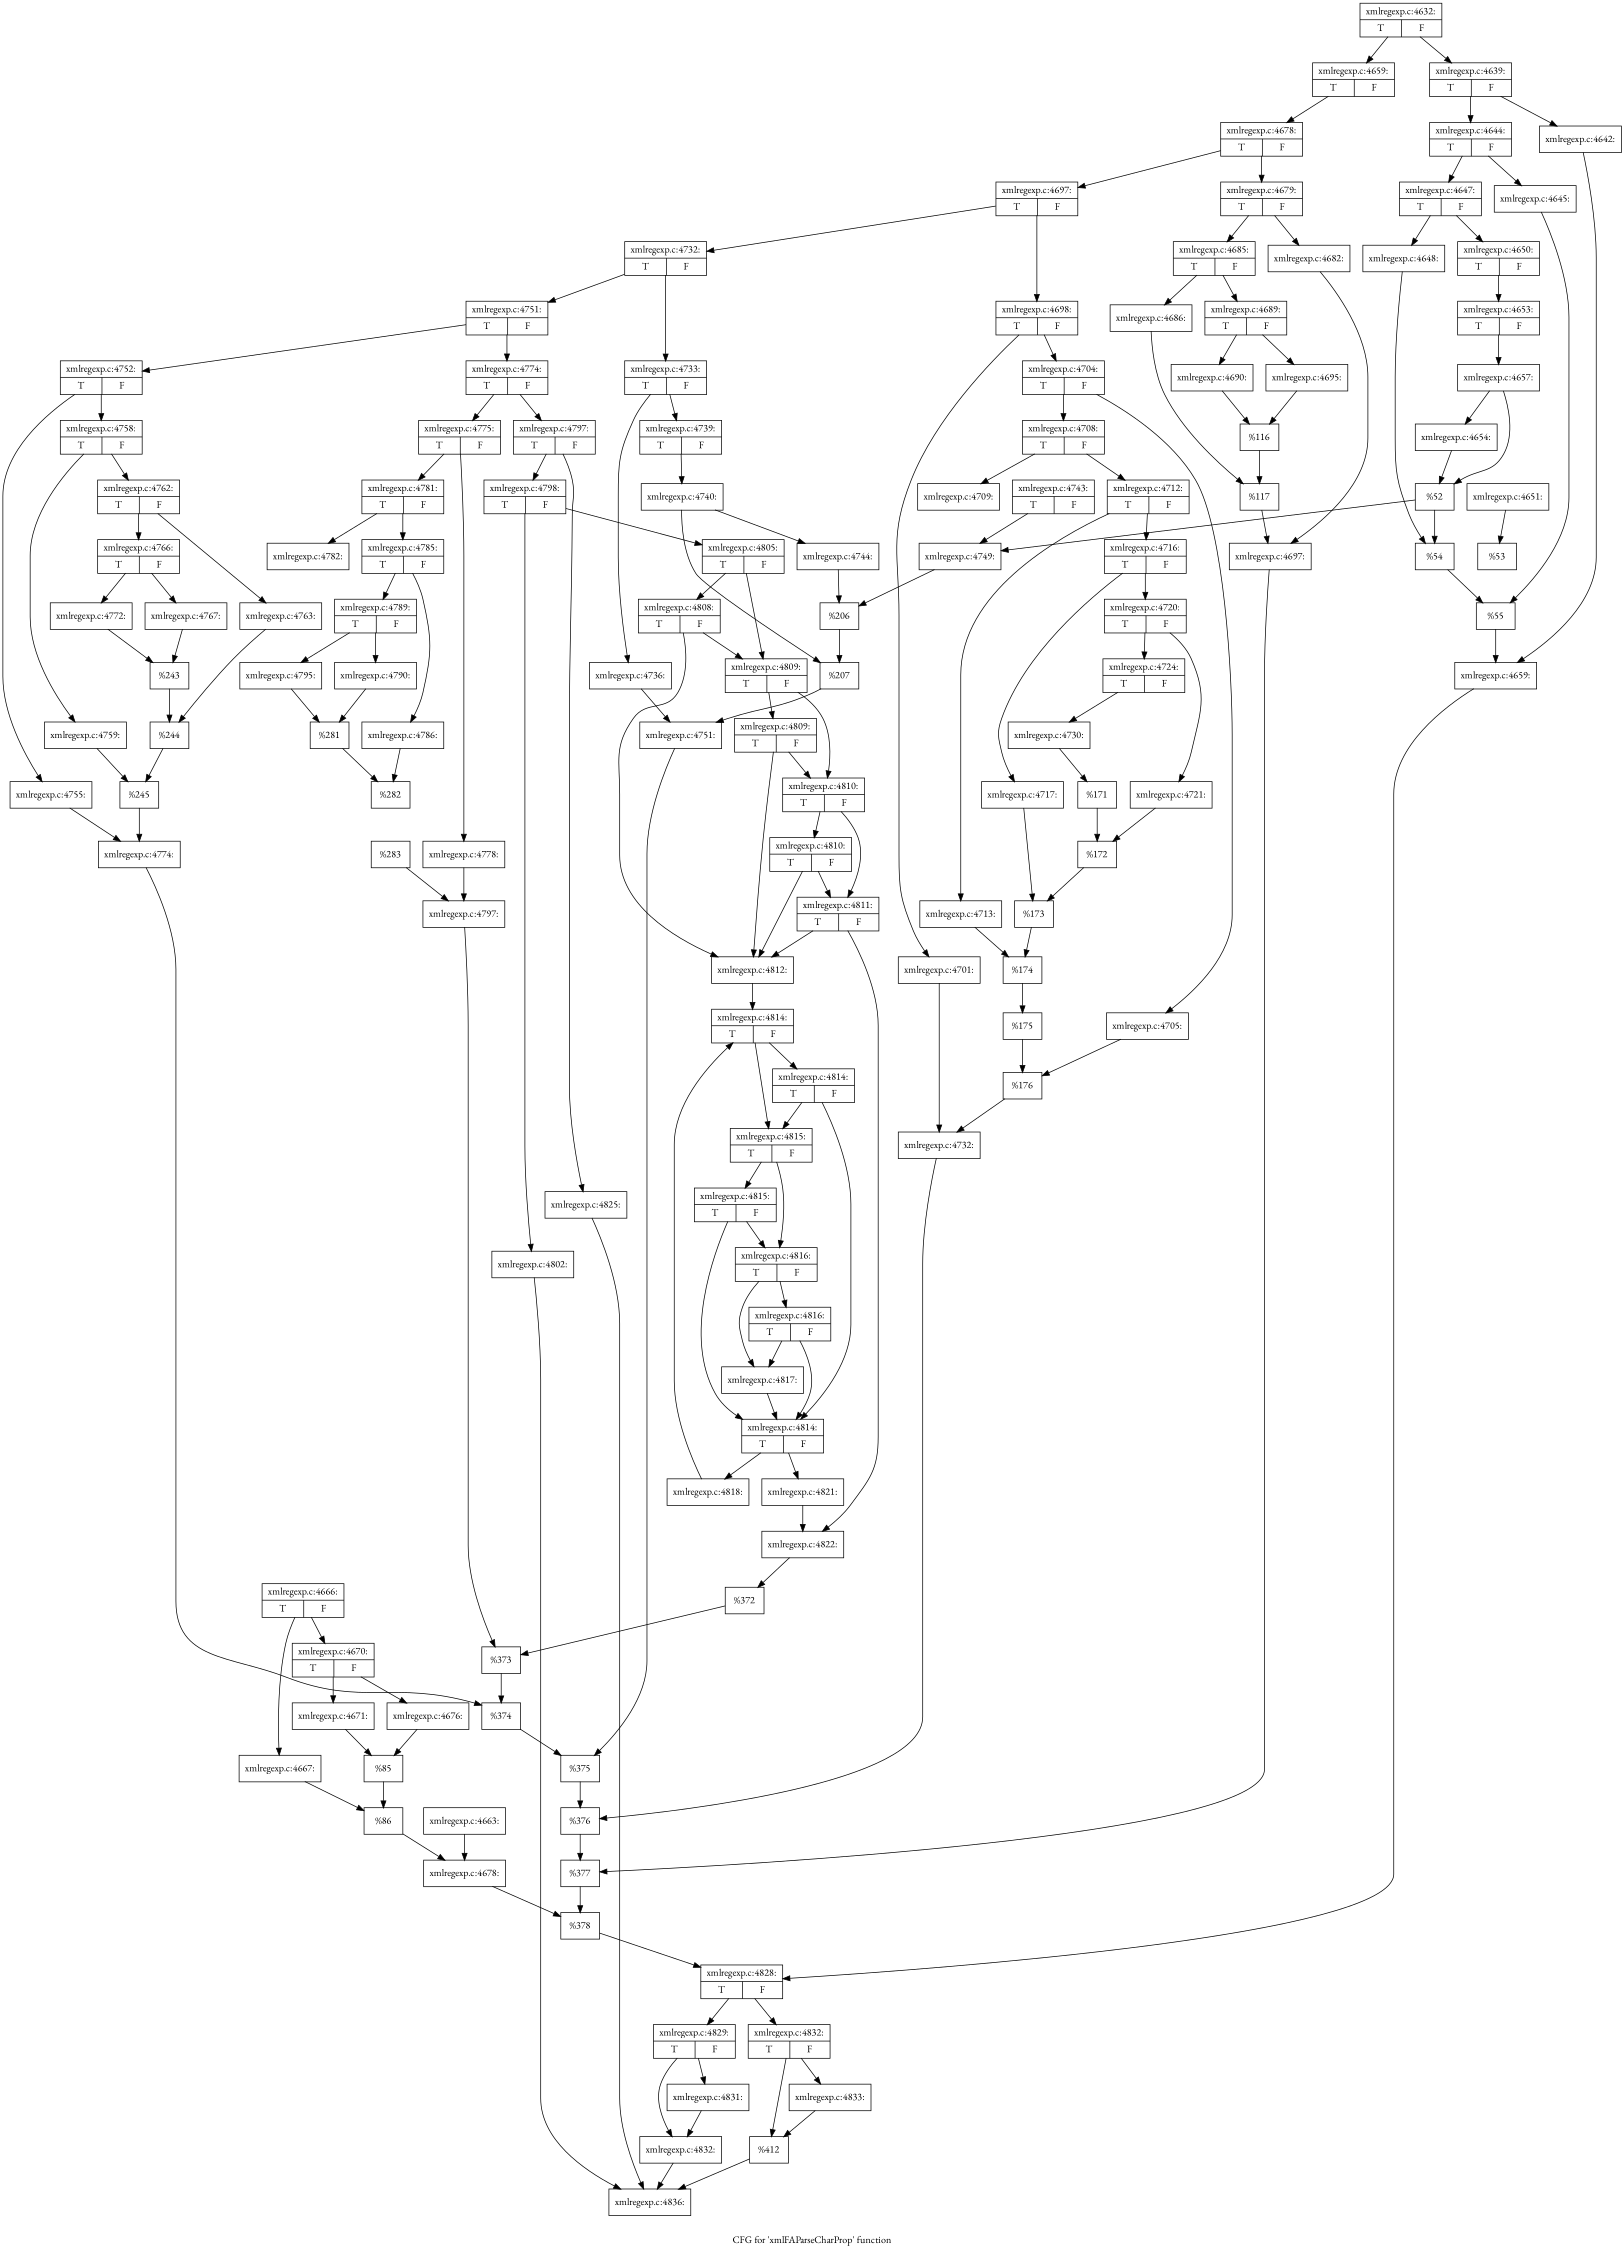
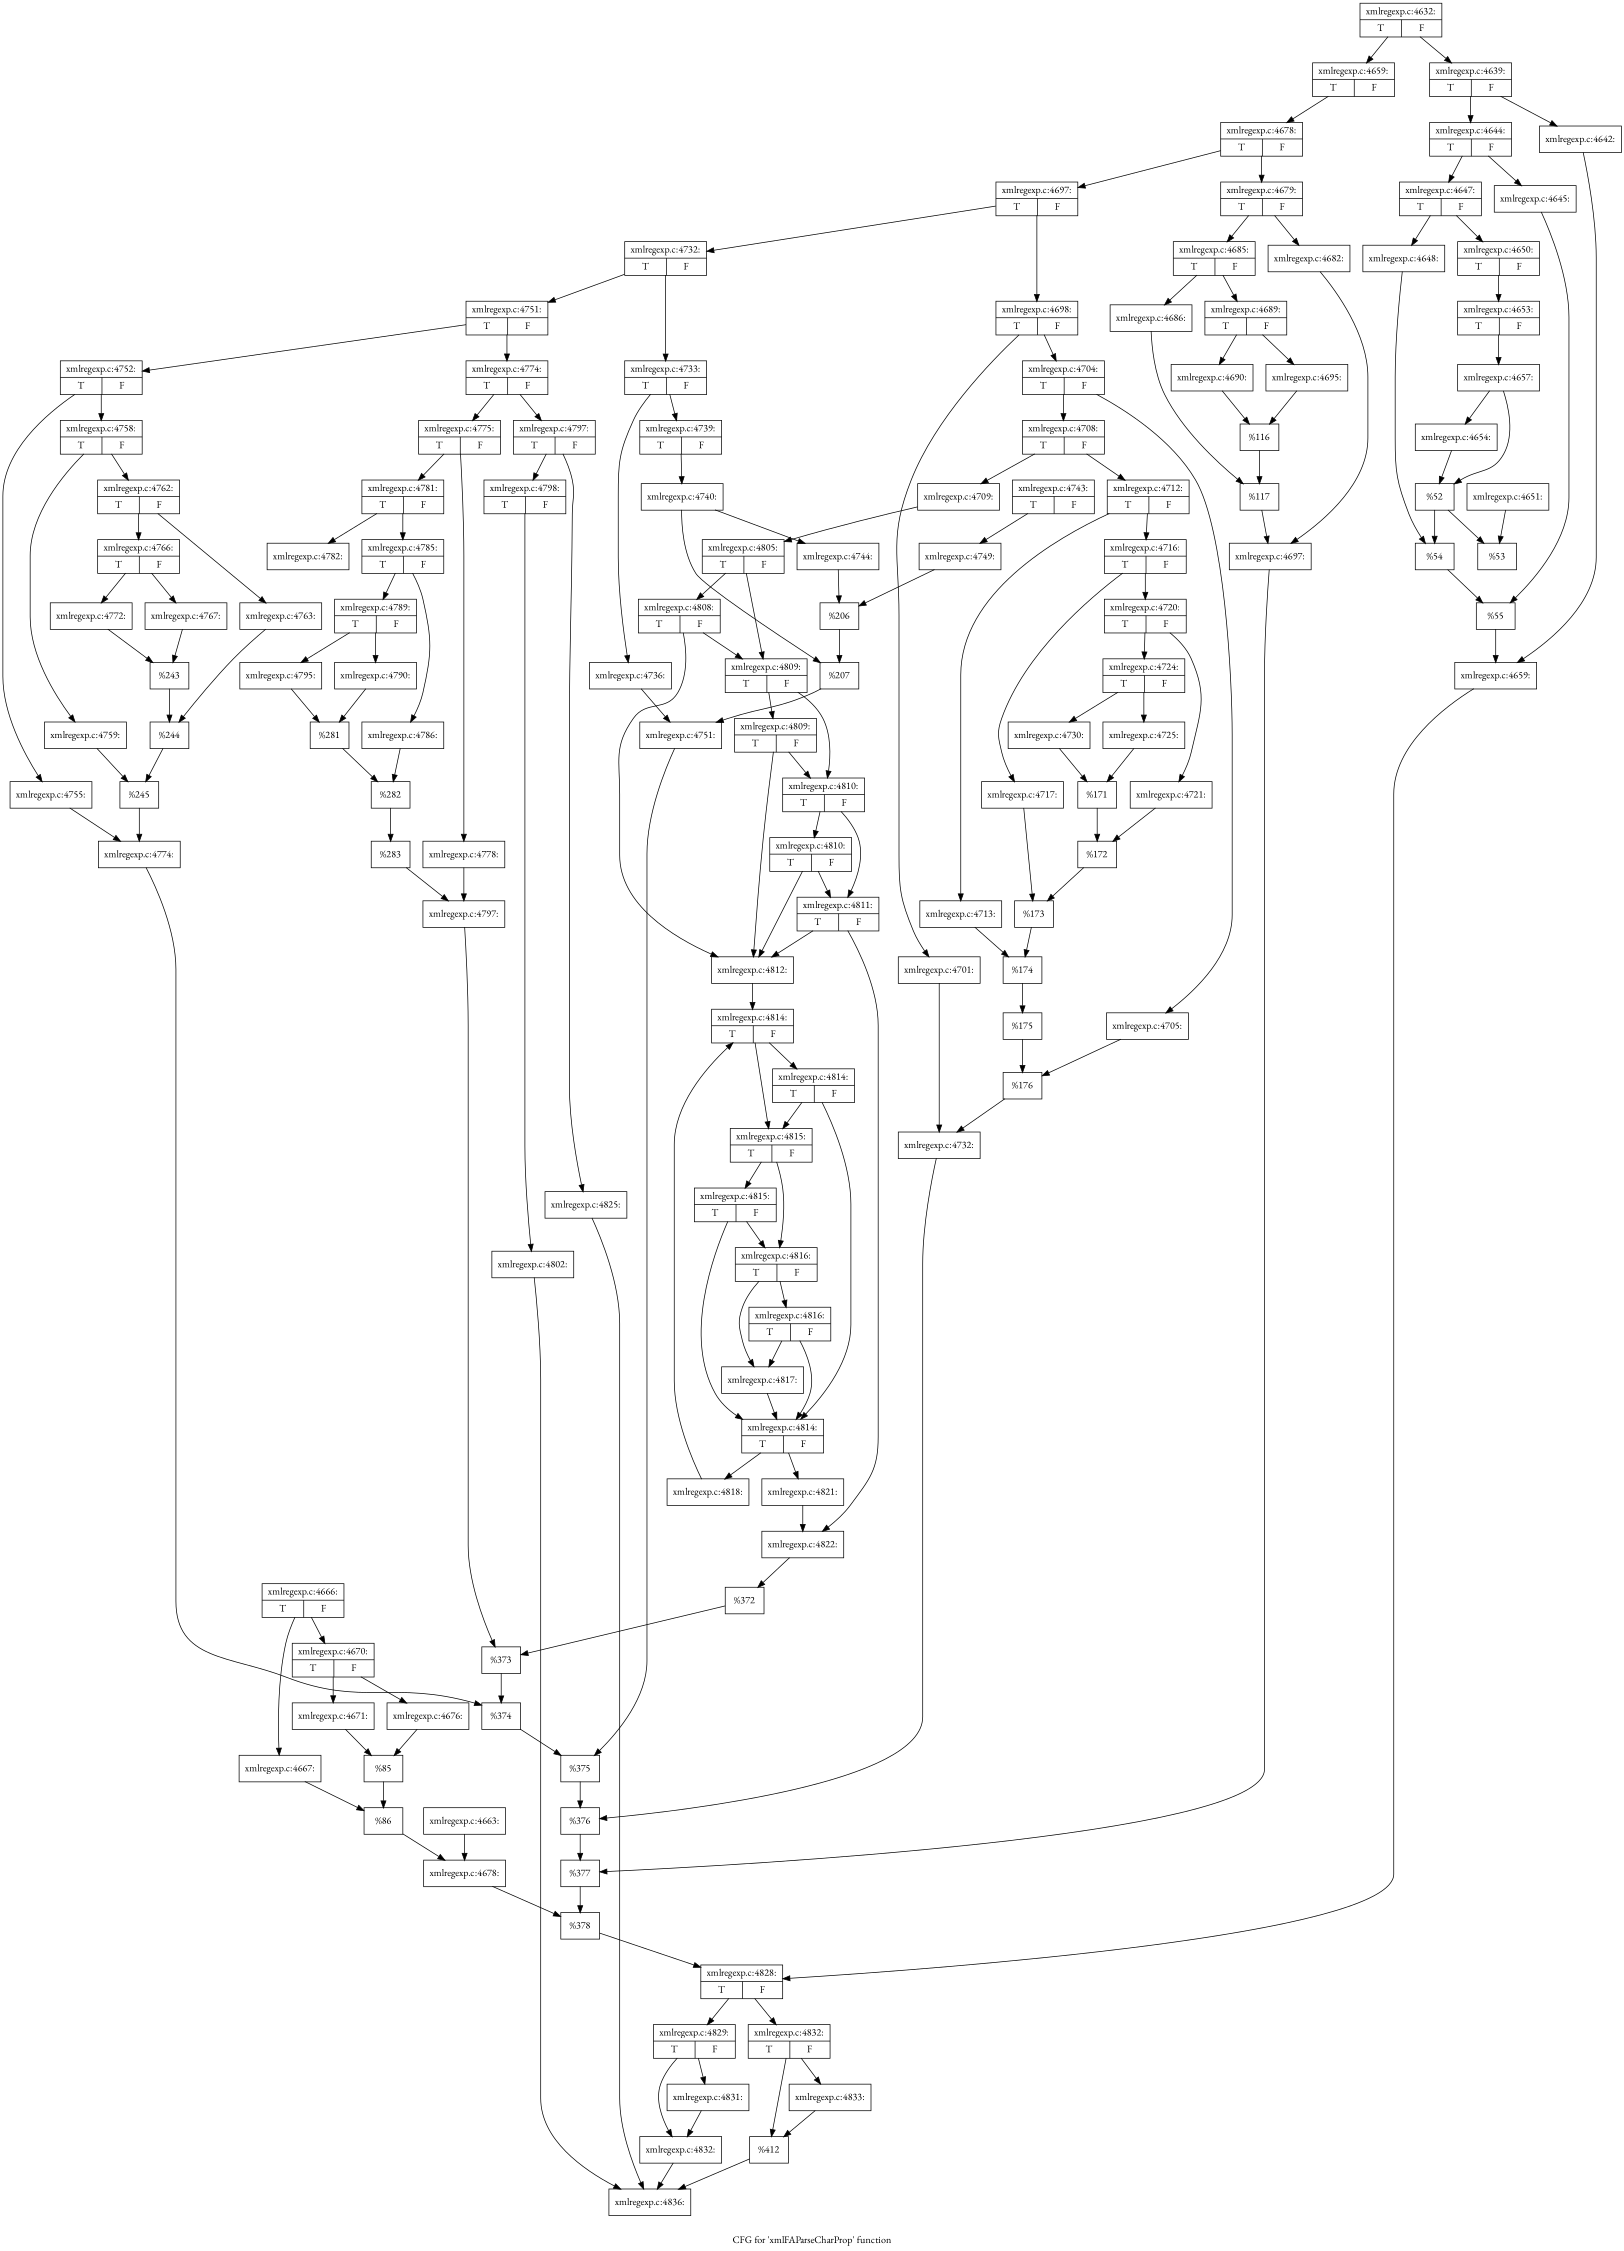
(1222, 524) -> (1463, 524)
(631, 526) -> (854, 522)
none -> (1144, 735)
none -> (391, 821)
